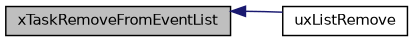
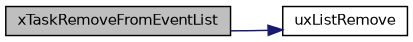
(264, 12) -> (249, 31)
